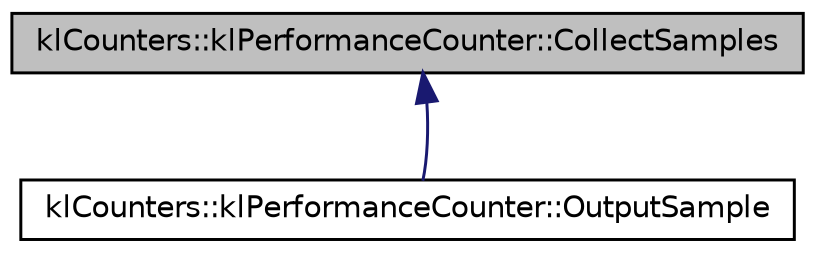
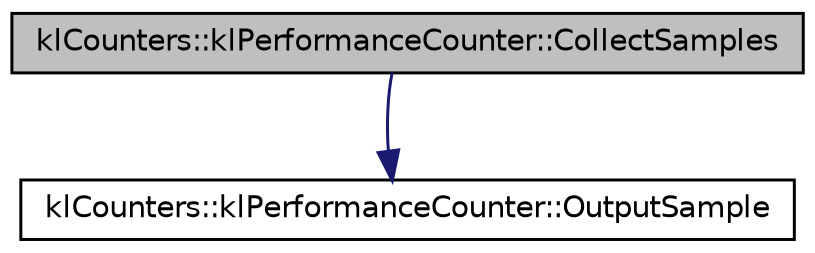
(427, 142) -> (388, 112)
